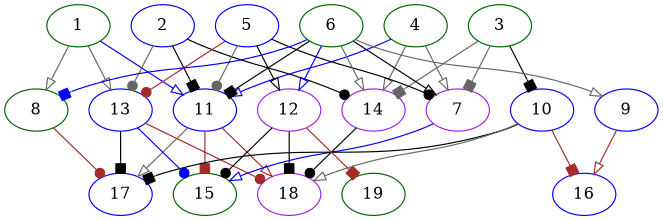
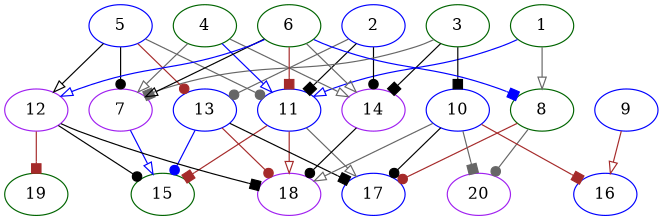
(452, 58) -> (425, 59)
(277, 62) -> (289, 60)
(97, 63) -> none
(467, 67) -> none
(374, 151) -> (419, 149)
none -> (479, 194)
